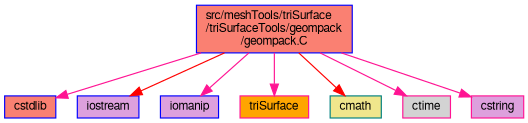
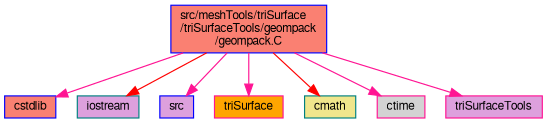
(108, 107) -> (108, 107)
(189, 107) -> (177, 107)
(498, 107) -> (494, 107)
